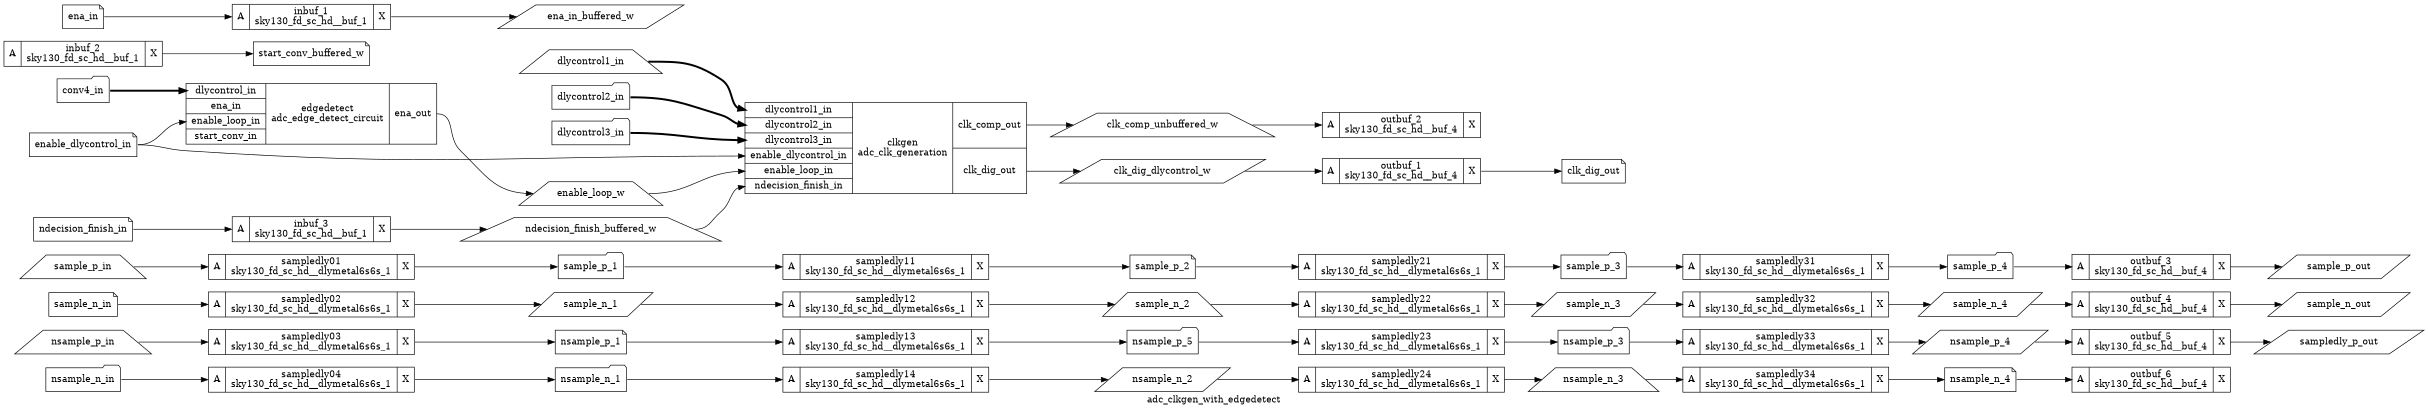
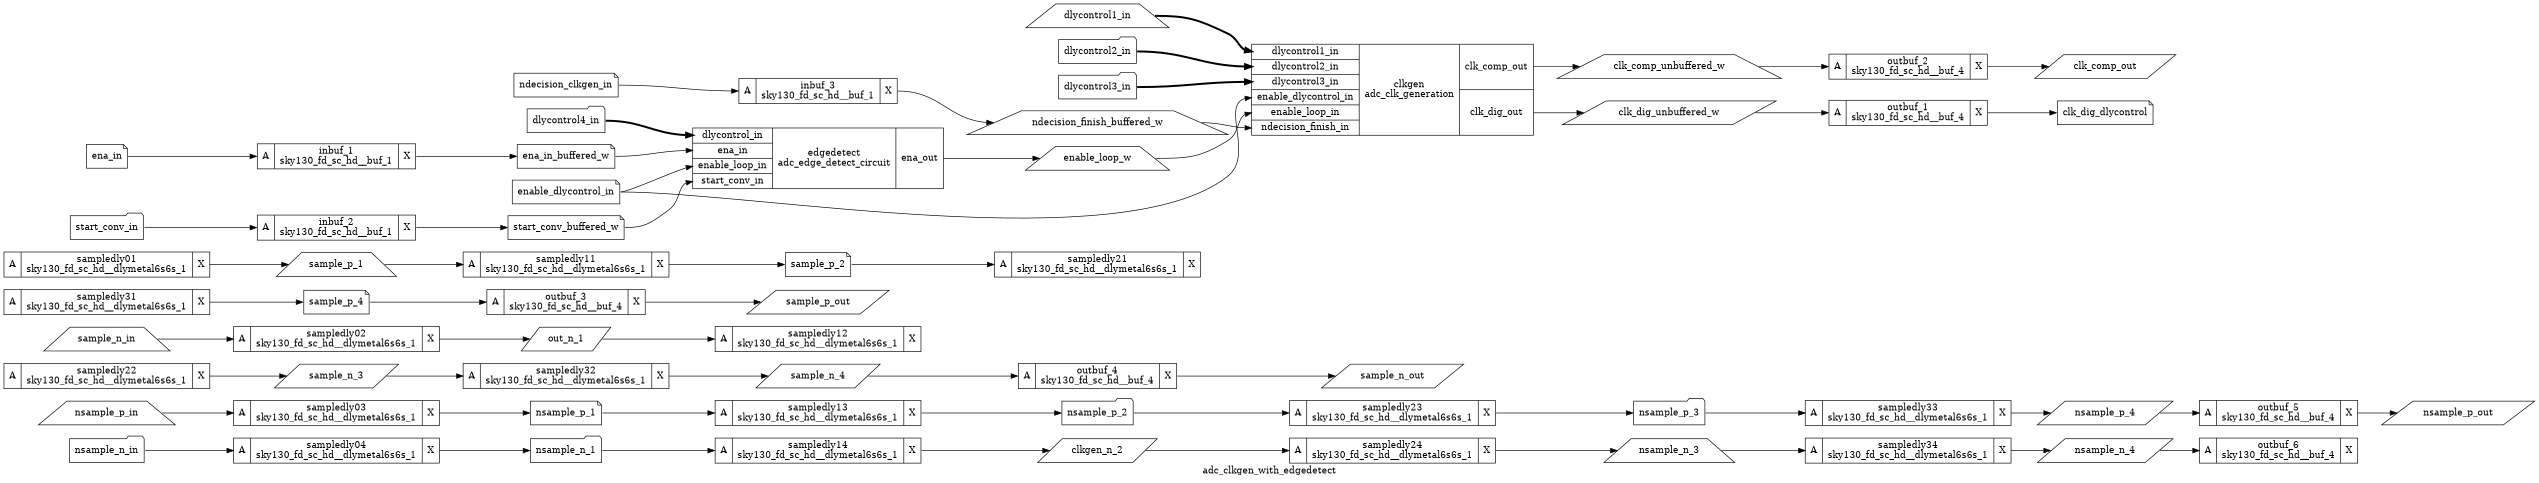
(591, 17) -> (566, 156)
none -> (2105, 67)
(83, 91) -> (566, 121)
none -> (651, 154)
(1163, 171) -> (1669, 113)
(1594, 171) -> (2105, 113)
none -> (662, 215)
none -> (107, 228)
(83, 229) -> (566, 85)
(83, 267) -> none
(591, 267) -> (336, 265)
(1594, 267) -> none
(1980, 267) -> (336, 302)
(83, 304) -> (107, 339)
(591, 304) -> (566, 339)
(1163, 304) -> none
(1163, 342) -> (1098, 413)
(2339, 342) -> (2458, 413)
(1163, 380) -> (1098, 451)
(1980, 380) -> (2105, 451)
